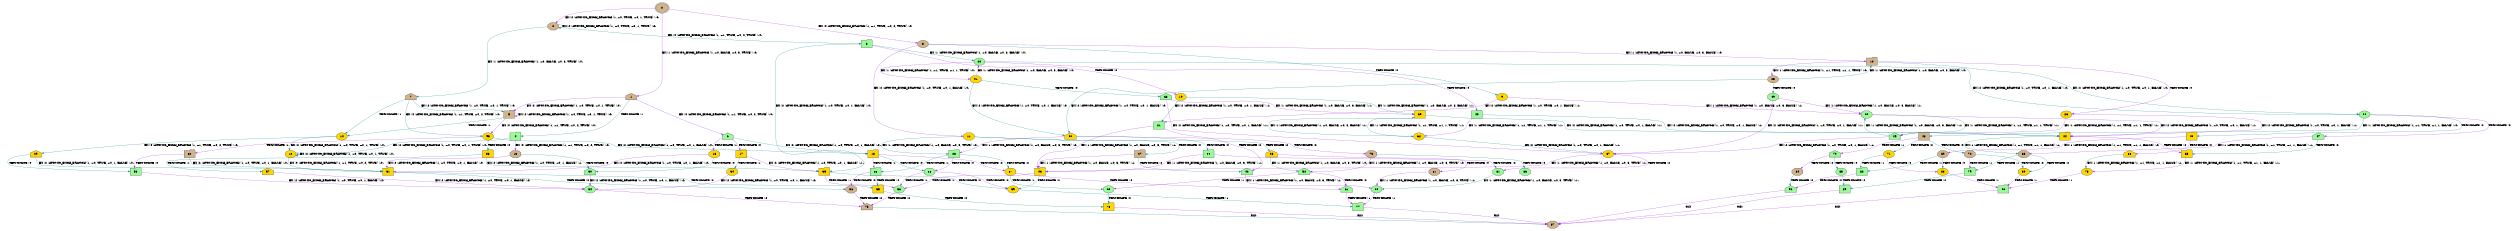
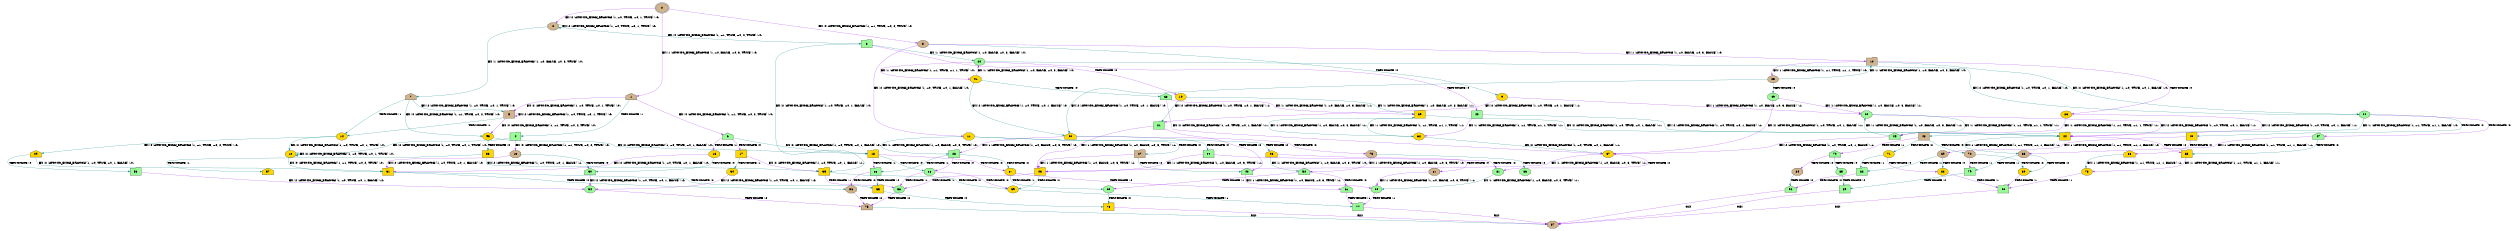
(190, 154) -> none
(428, 182) -> none
